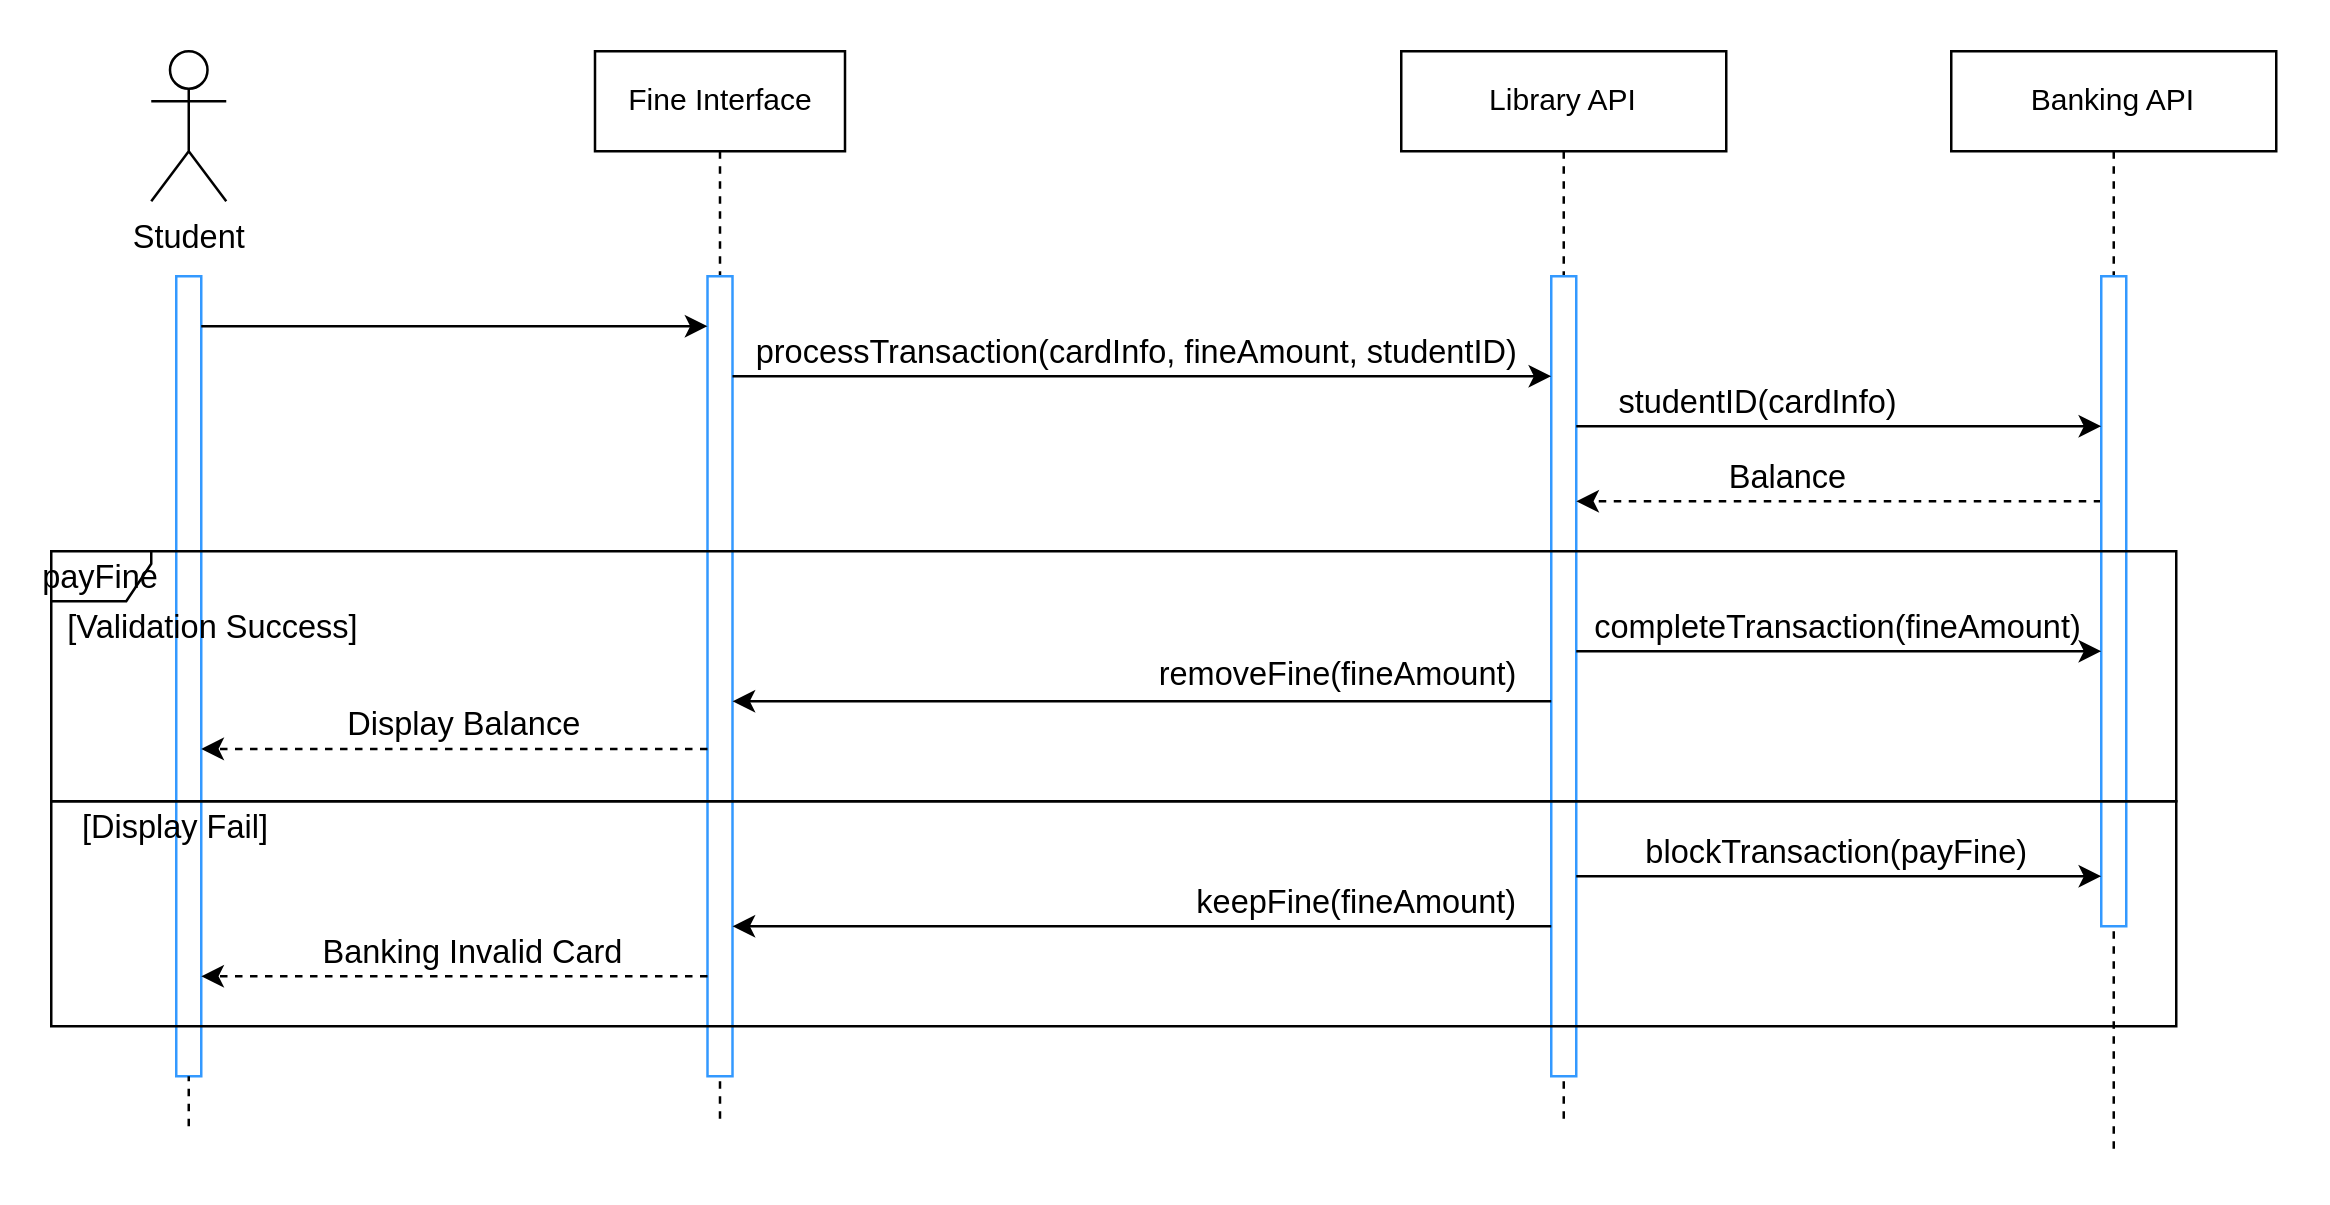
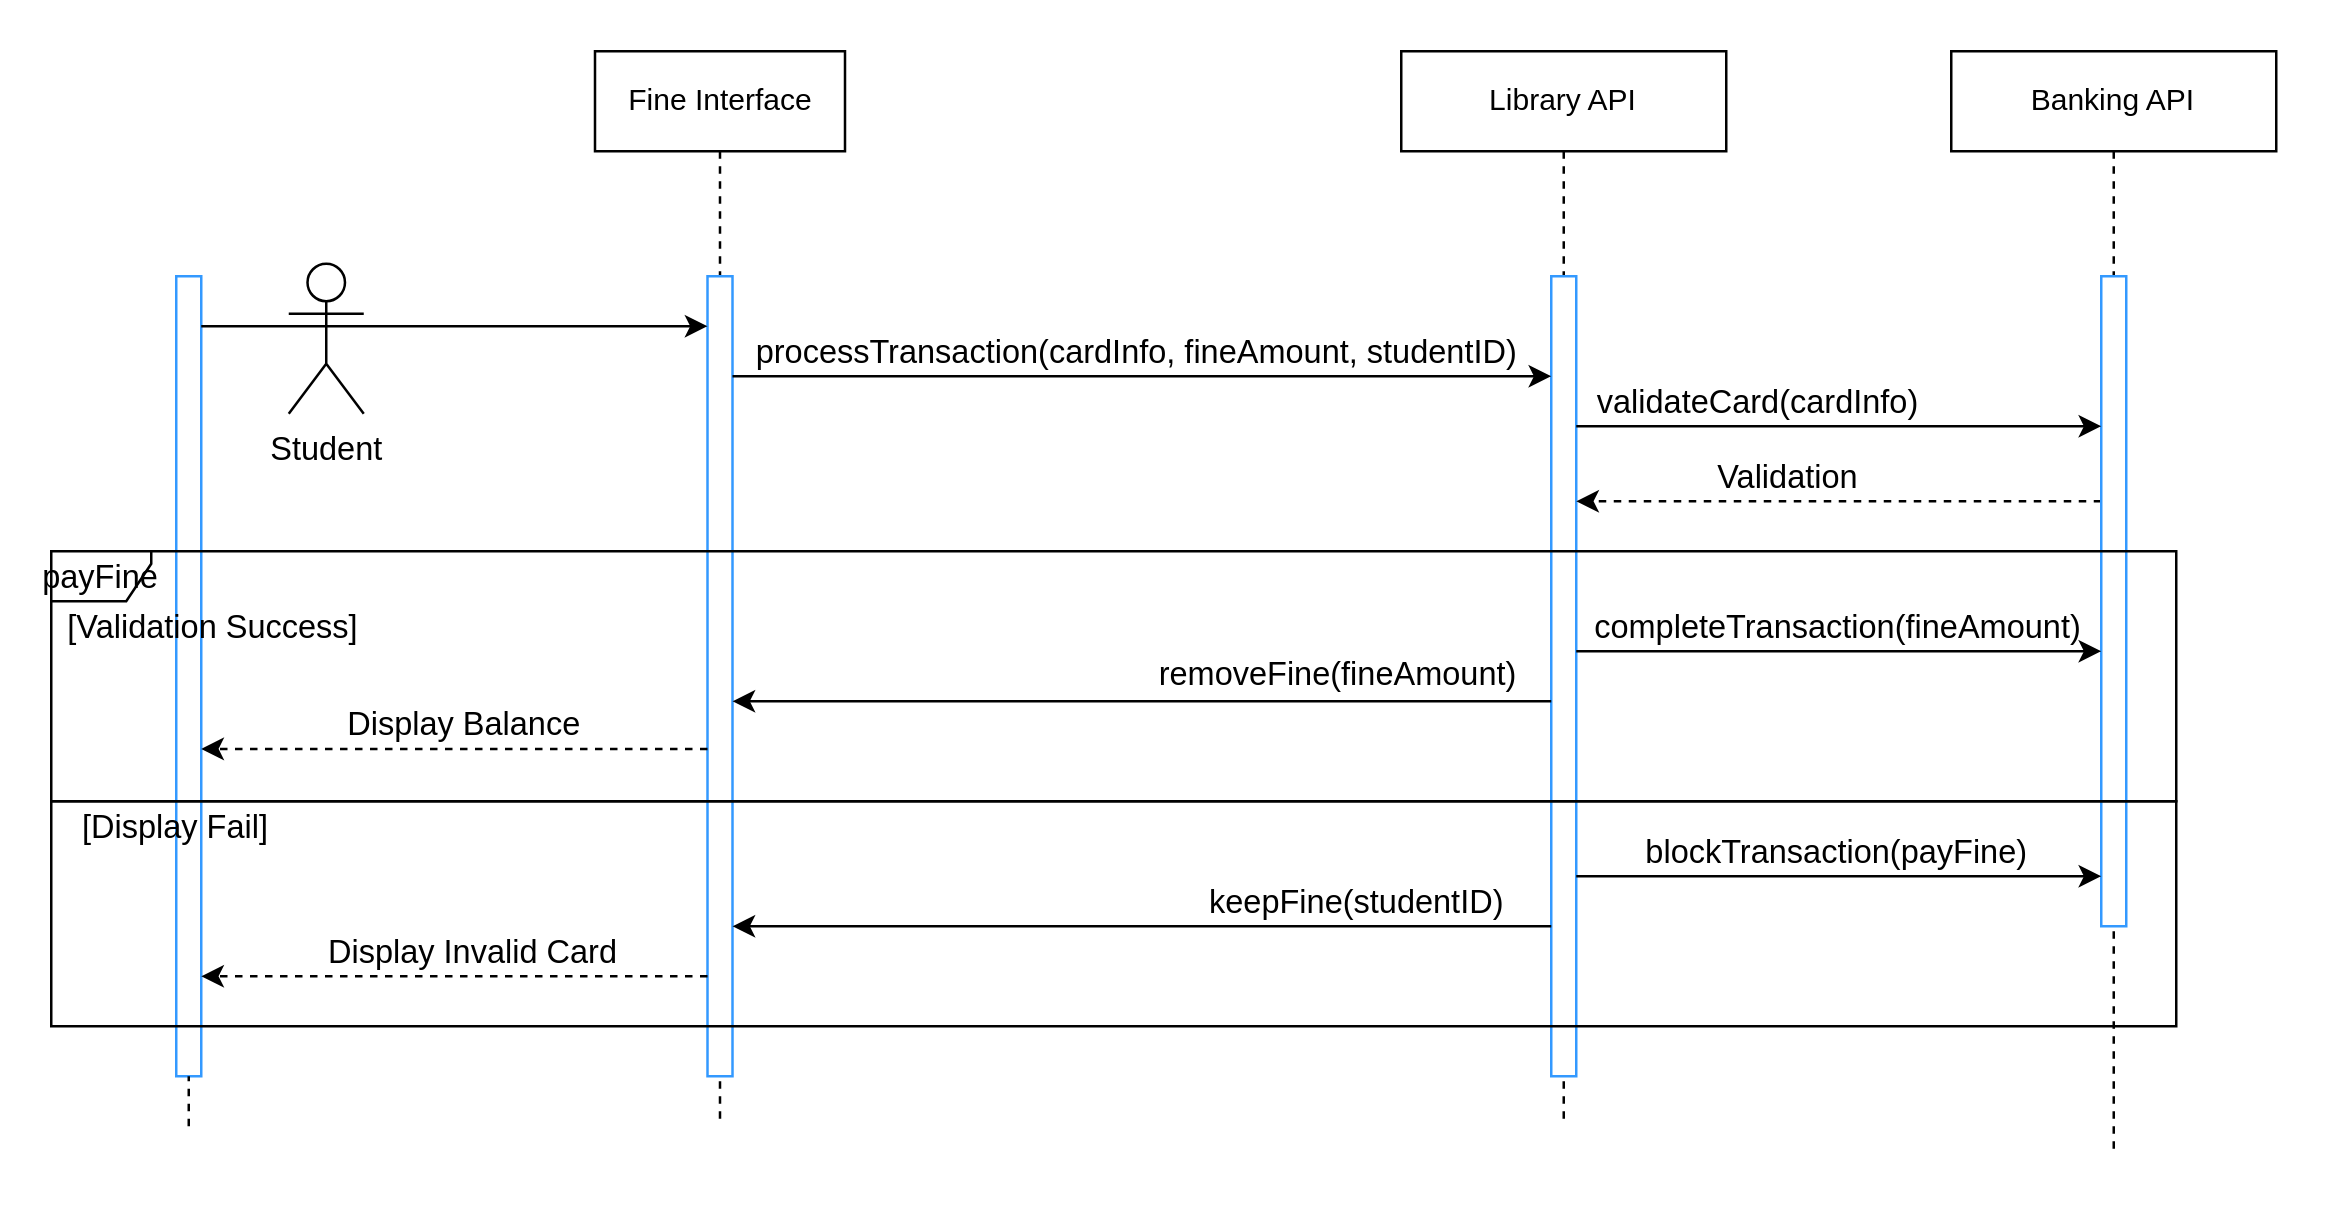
(189, 126) -> (326, 339)
(1759, 401) -> (1759, 401)
(1789, 476) -> (1789, 476)
(1358, 901) -> (1358, 901)
(474, 951) -> (474, 951)
